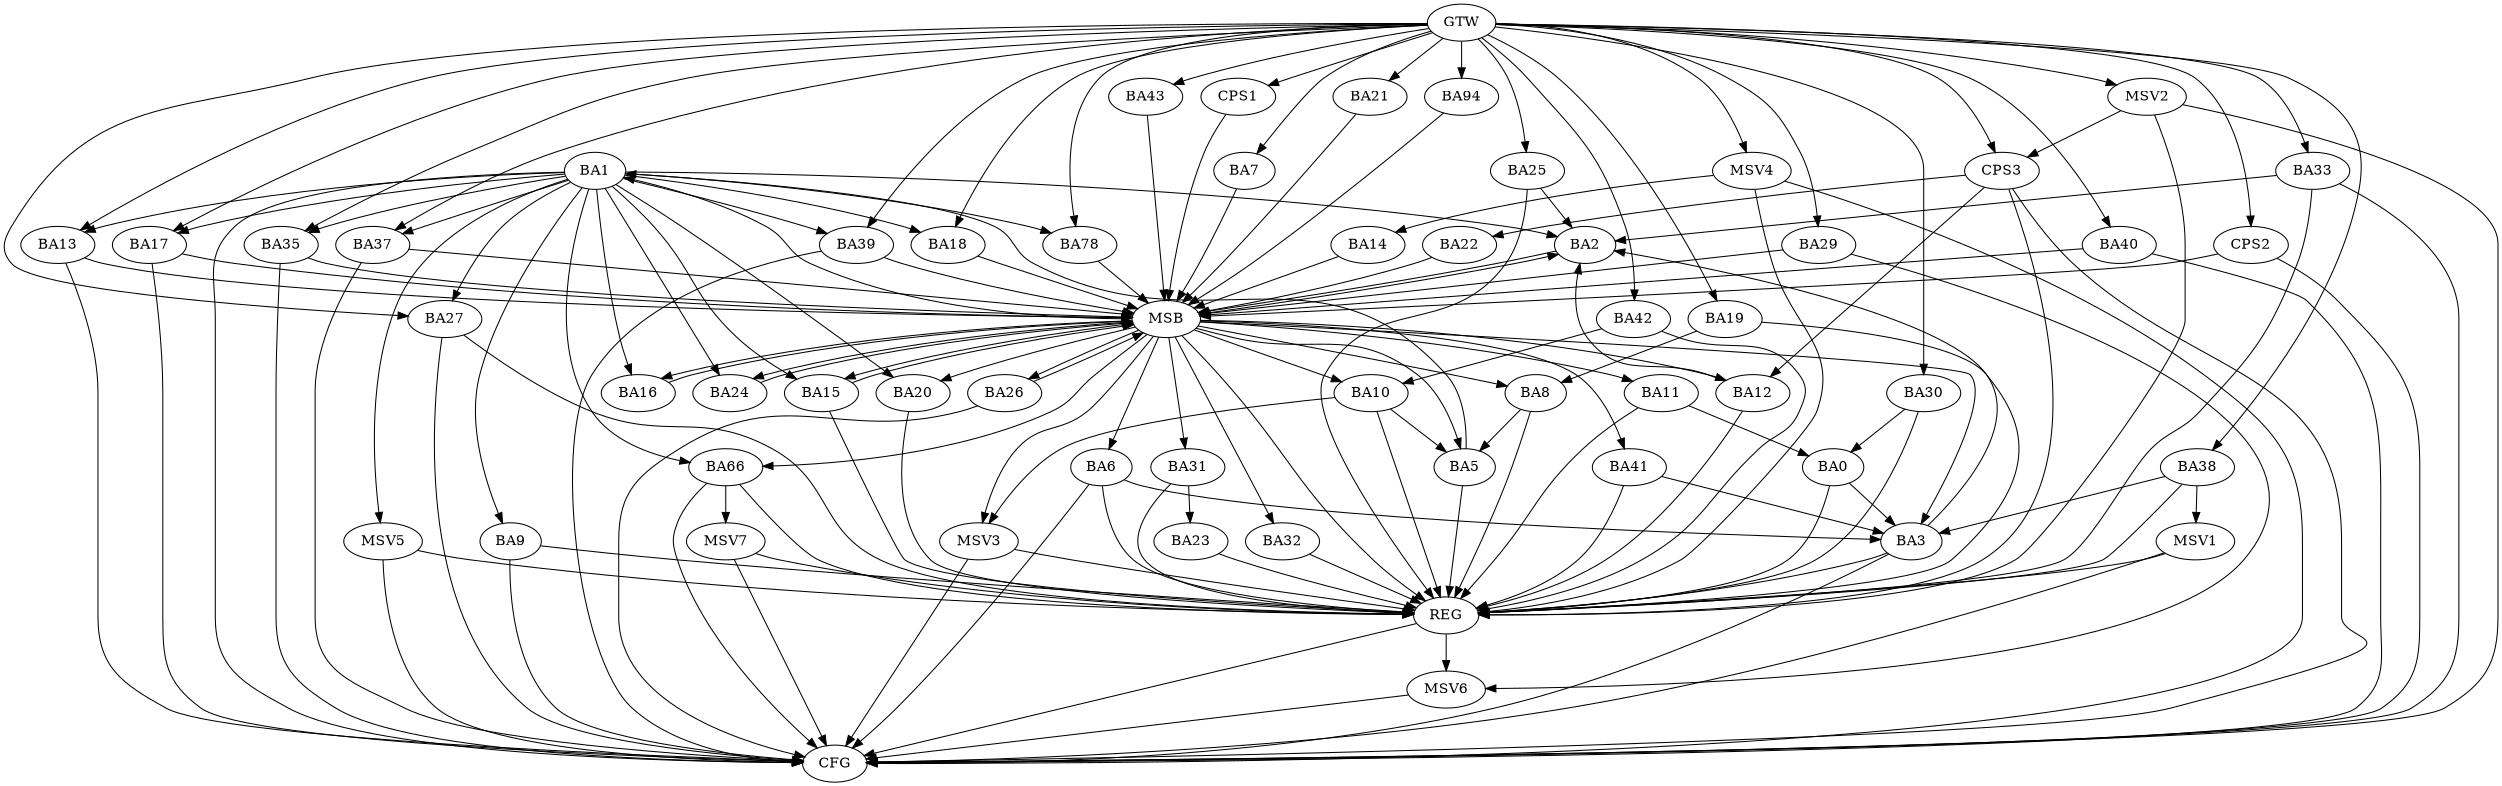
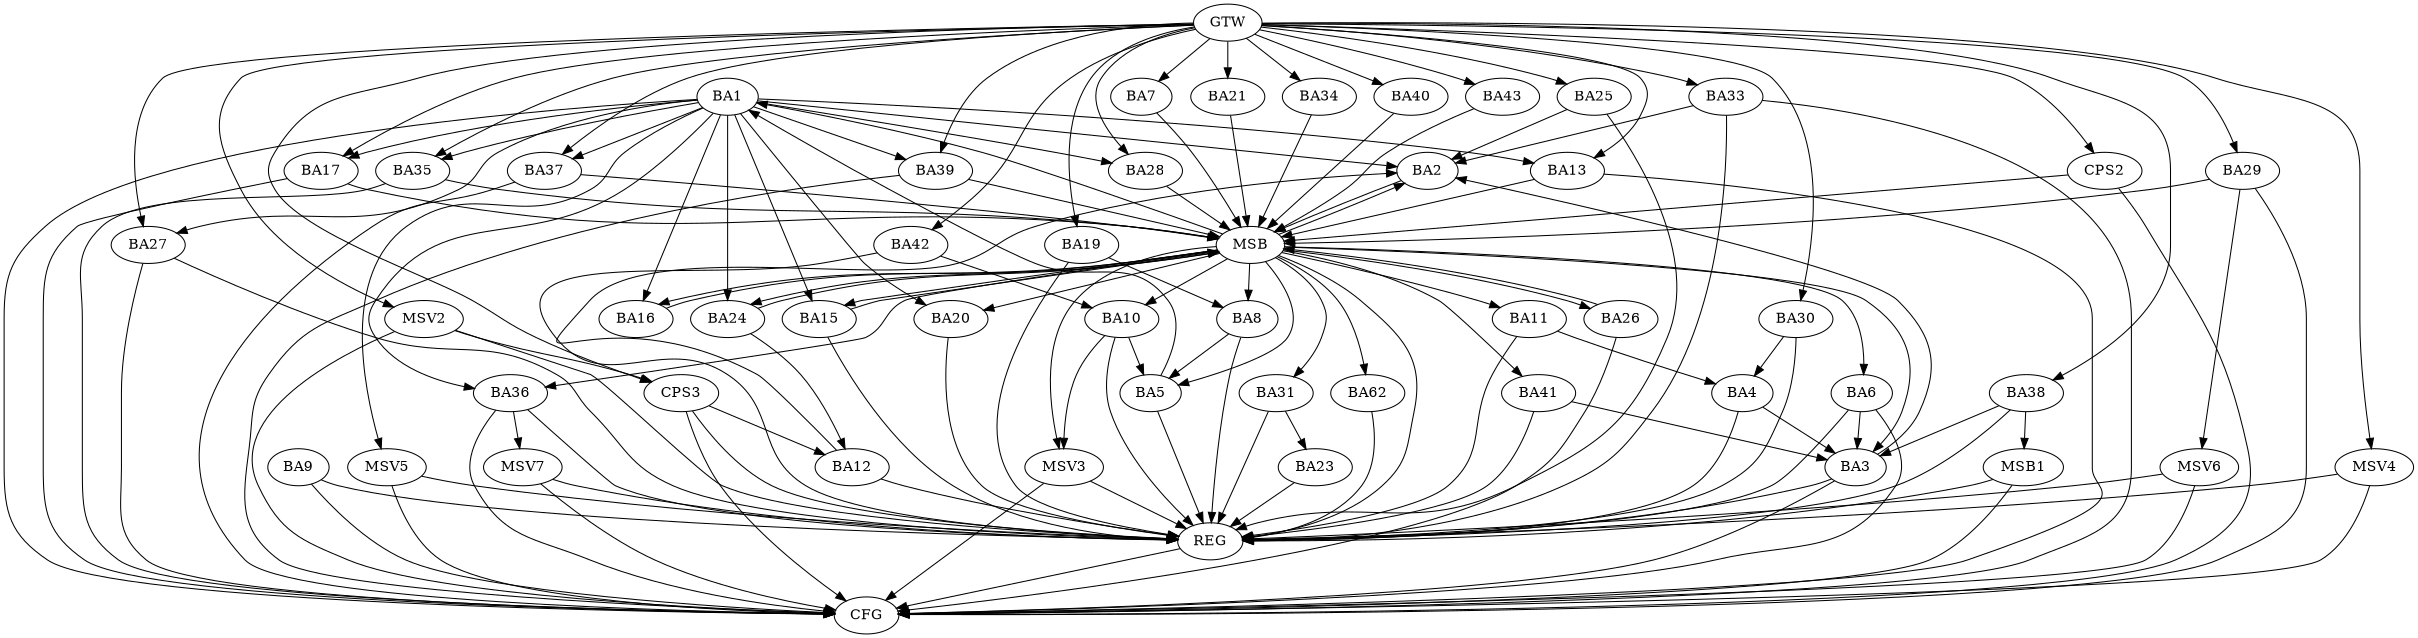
(1238, 97) -> none
(1462, 97) -> (1319, 97)
(948, 245) -> none
(1080, 245) -> (1145, 171)
(1368, 245) -> none
(1460, 245) -> none
(491, 341) -> none
(1563, 348) -> (804, 379)
(726, 467) -> (510, 393)
(1833, 467) -> (1742, 393)
(1283, 541) -> (1368, 393)
(2195, 541) -> (2023, 467)
(1446, 647) -> (1936, 498)
(2374, 688) -> (2170, 570)
